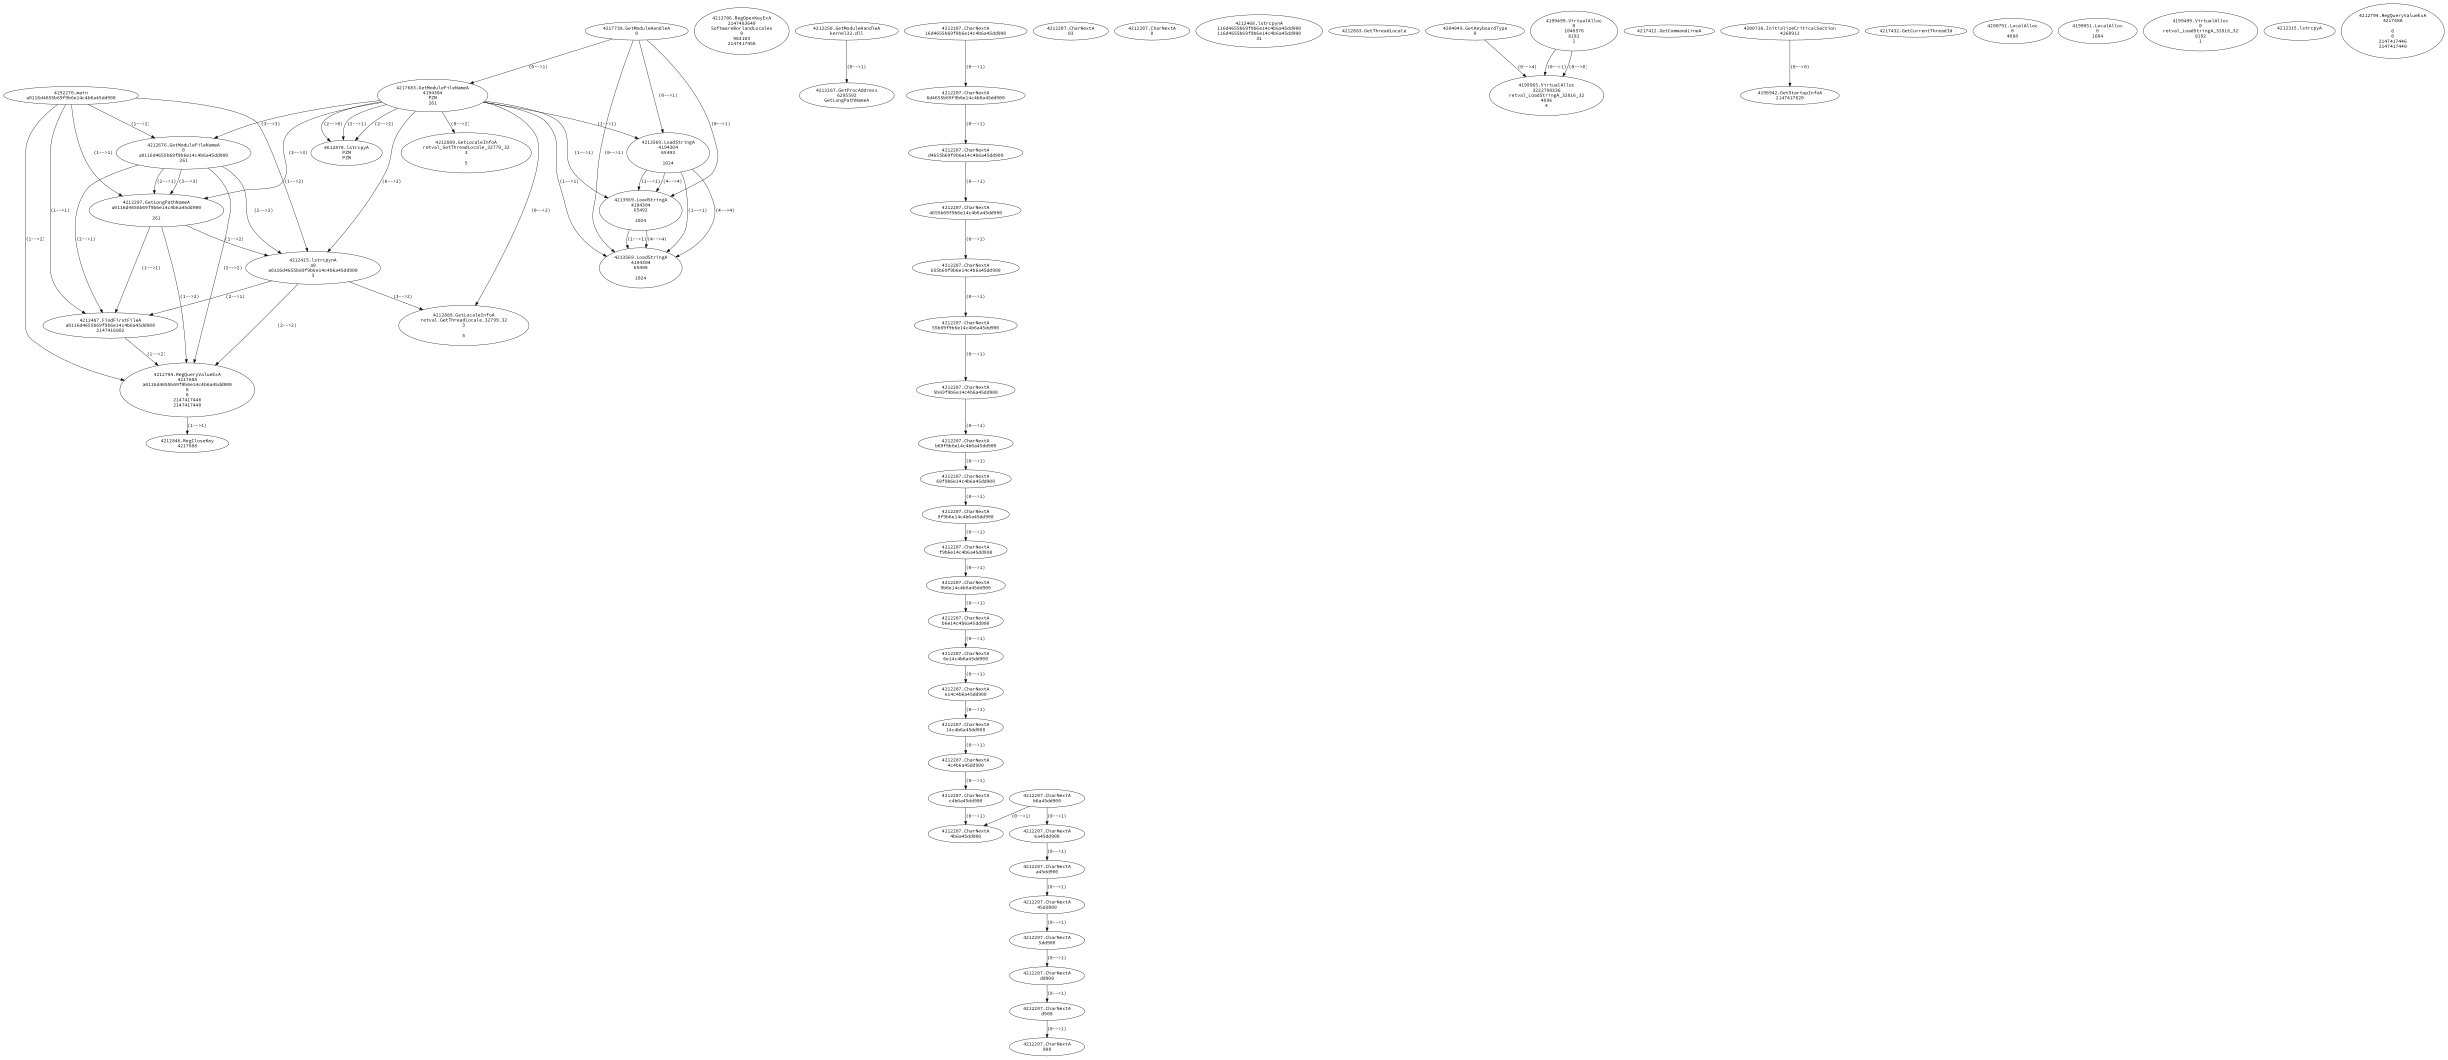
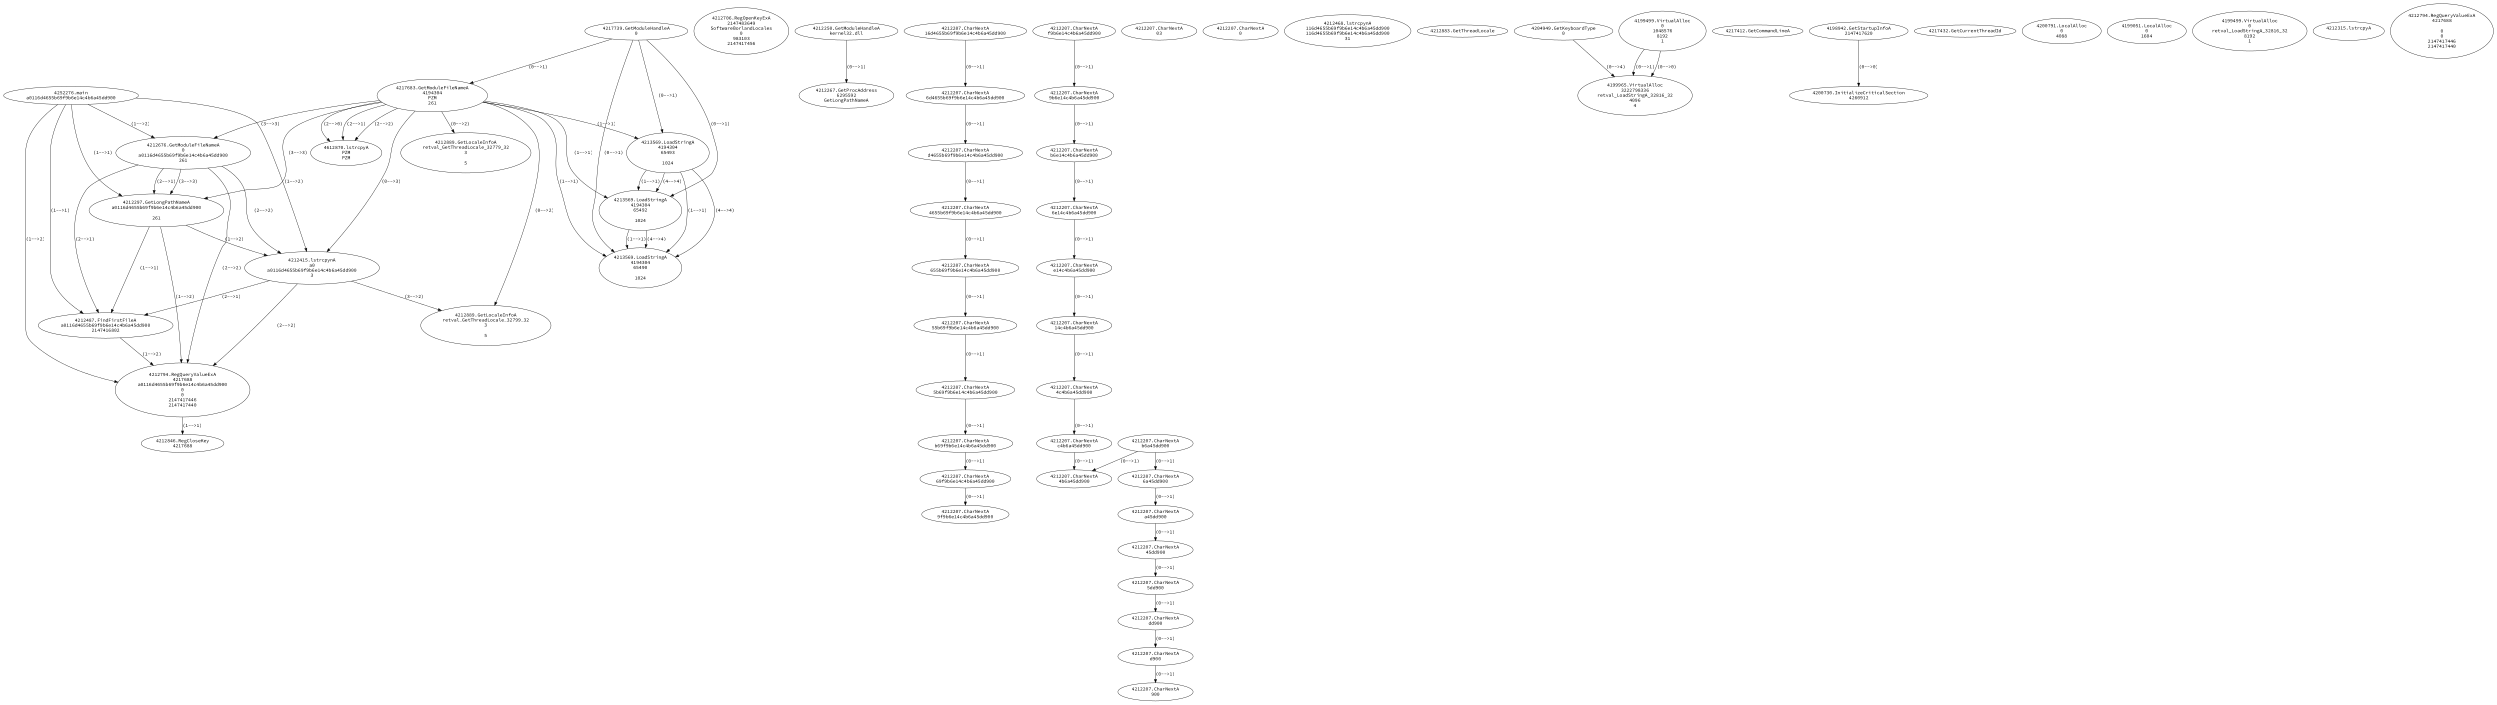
(1790, 62) -> (1859, 62)
(966, 530) -> none
